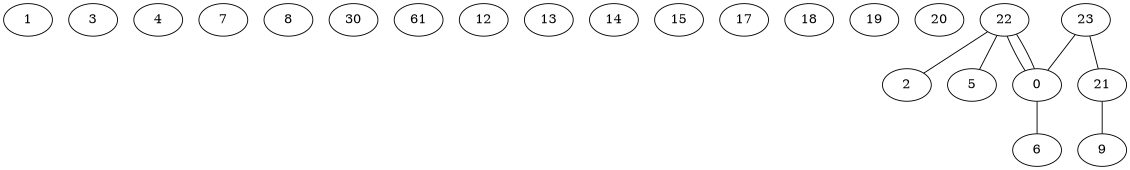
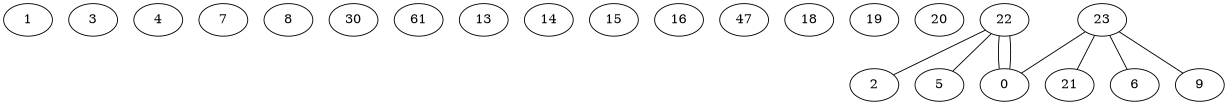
(484, 20) -> none
none -> (679, 20)
(744, 20) -> (744, 20)
(1037, 118) -> (1118, 52)
(1102, 118) -> (1151, 53)
